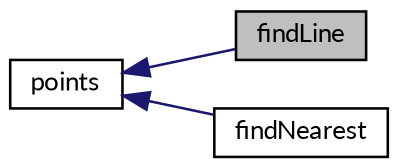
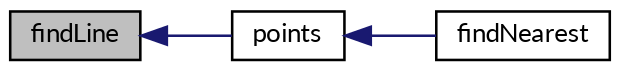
(192, 58) -> (200, 36)
